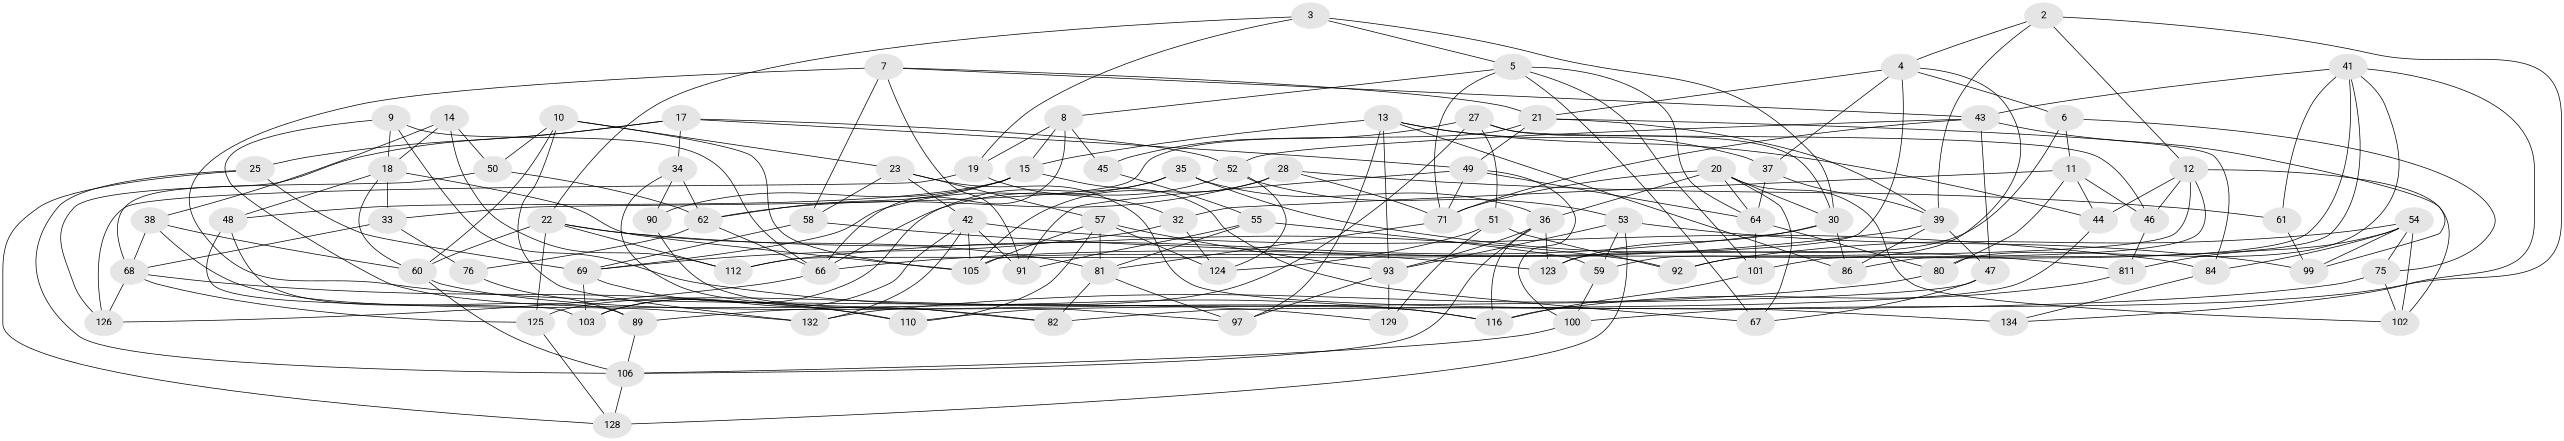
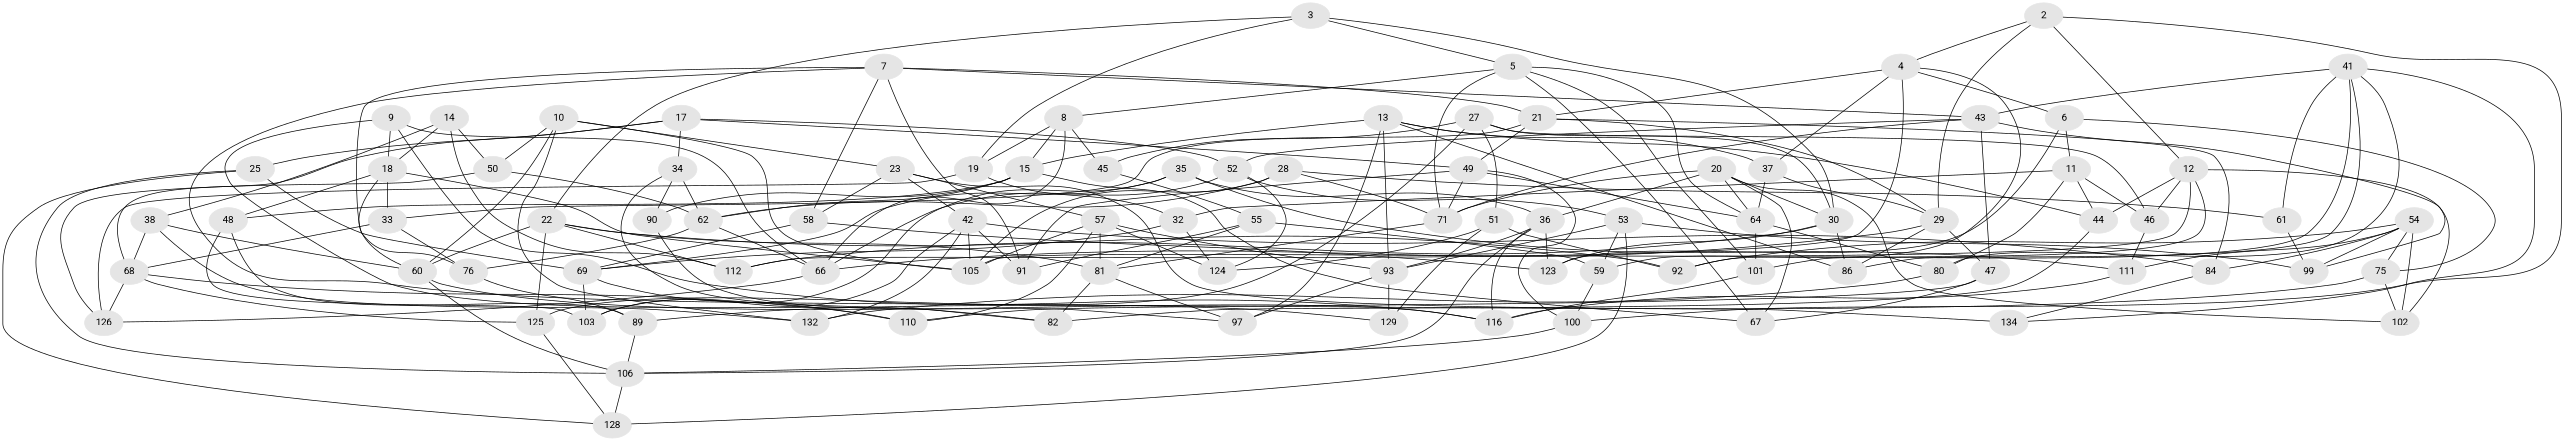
none -> (499, 79)
(1939, 220) -> (1939, 220)
(2127, 272) -> (2127, 272)
